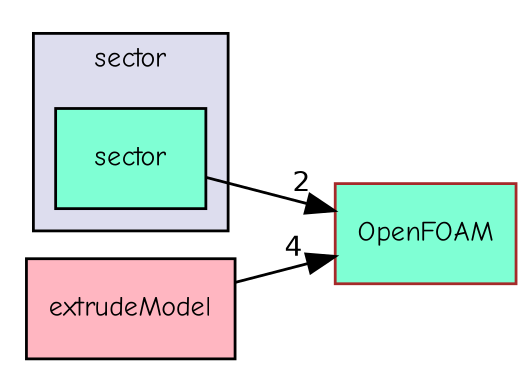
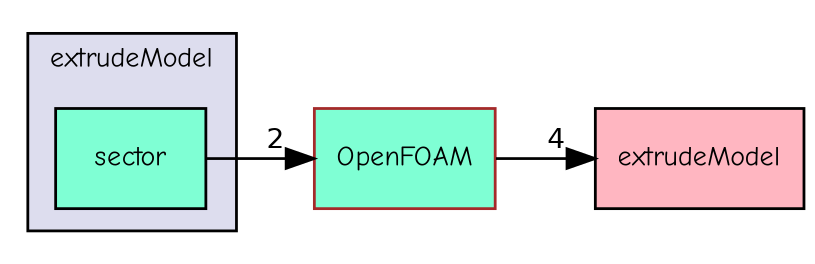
(131, 60) -> (132, 60)
(272, 273) -> (531, 159)
